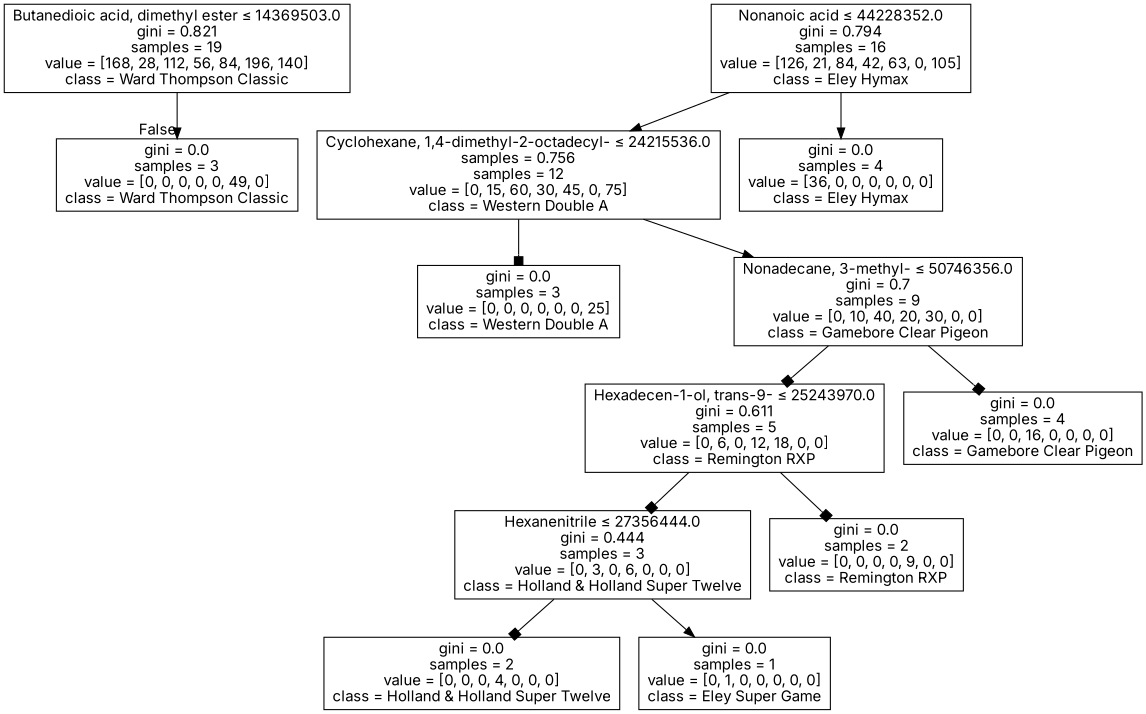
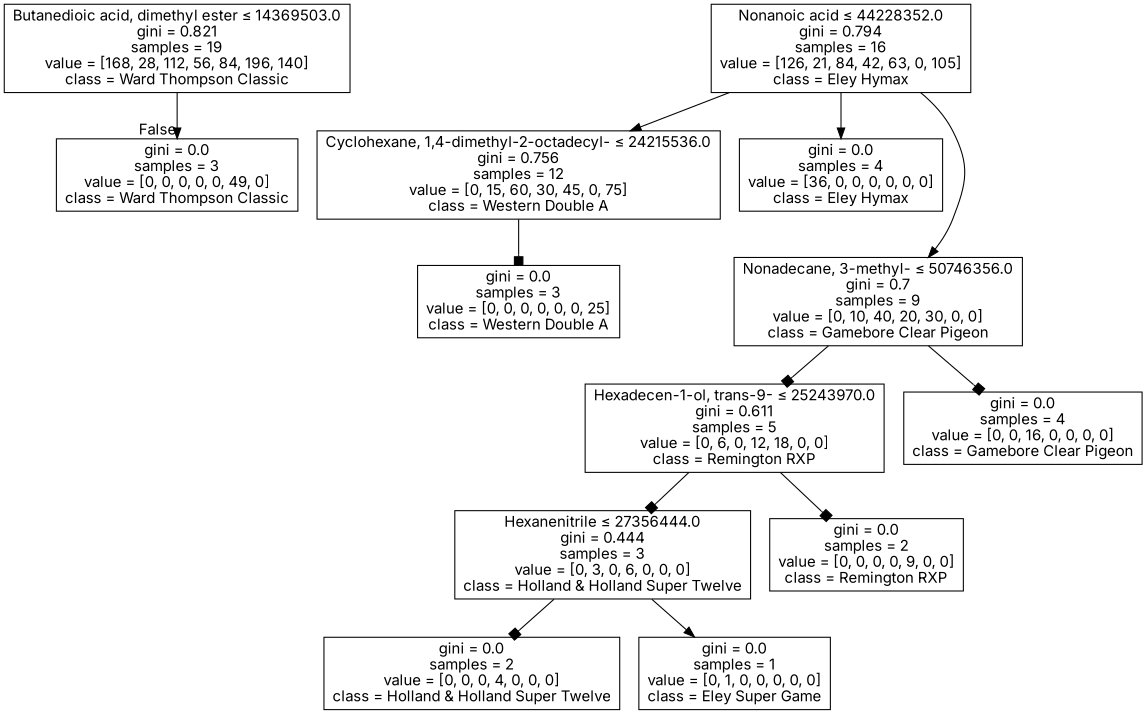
(519, 159) -> (519, 159)
(693, 237) -> (964, 167)
